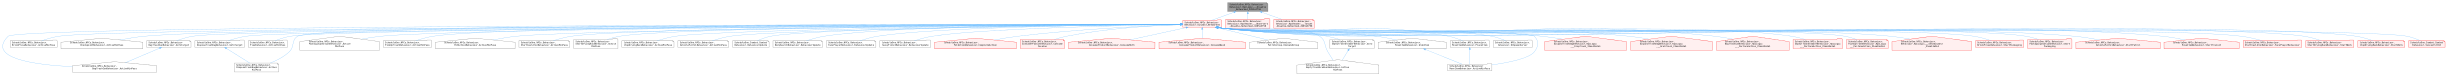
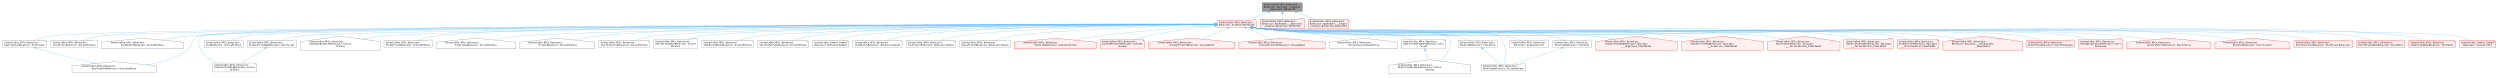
none -> (557, 44)
(1412, 44) -> (1572, 44)
